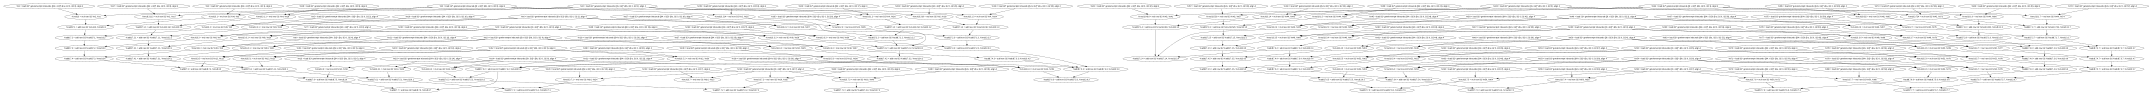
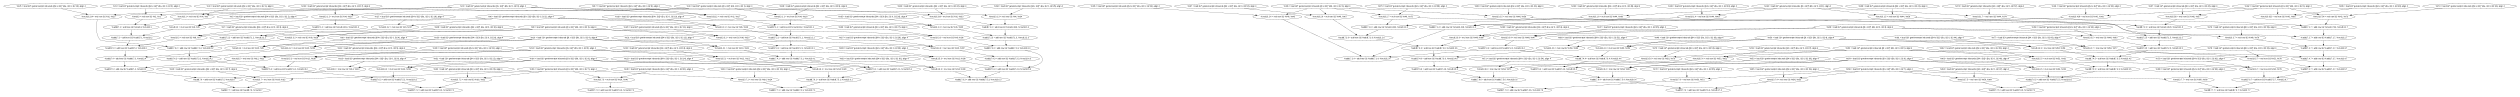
(1924, 22) -> (1390, 22)
(471, 87) -> (256, 85)
